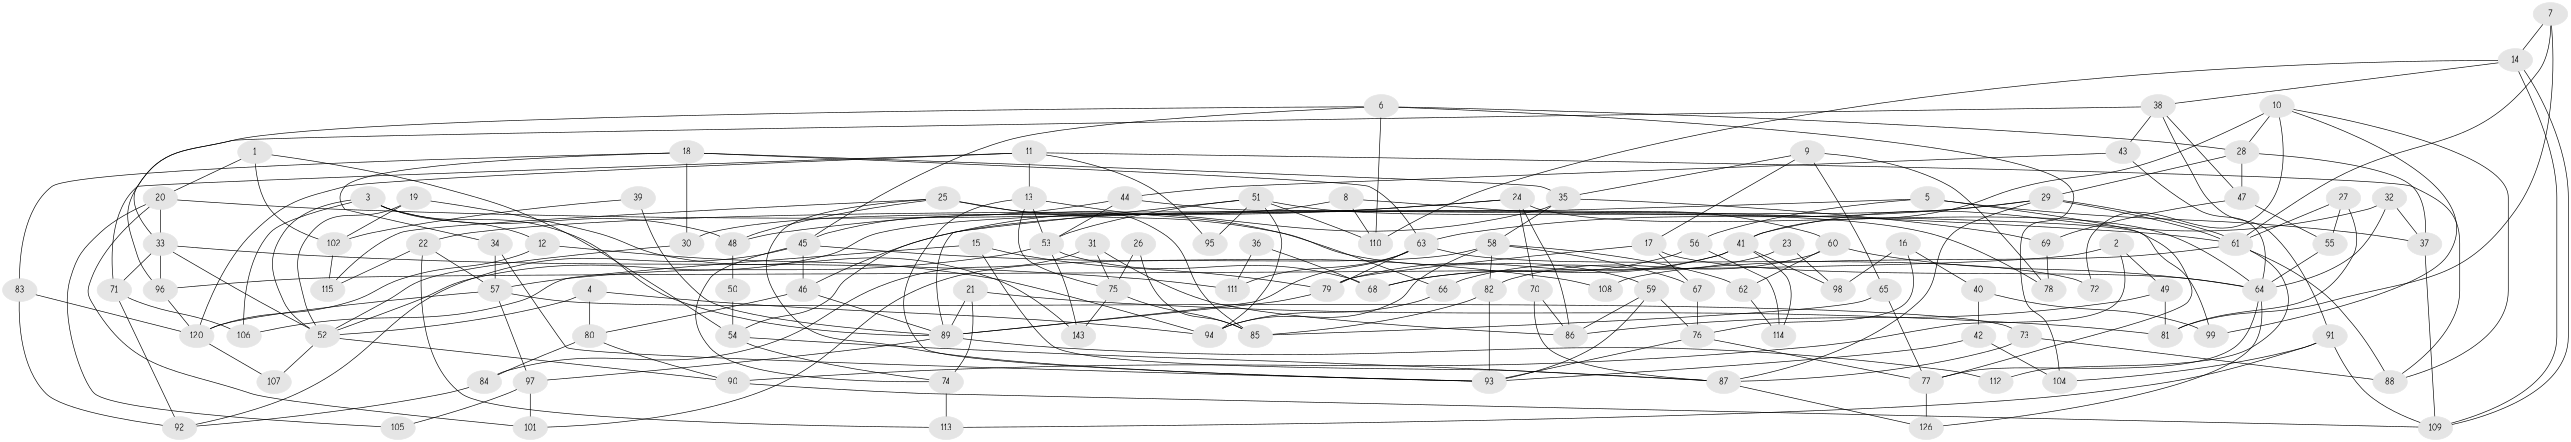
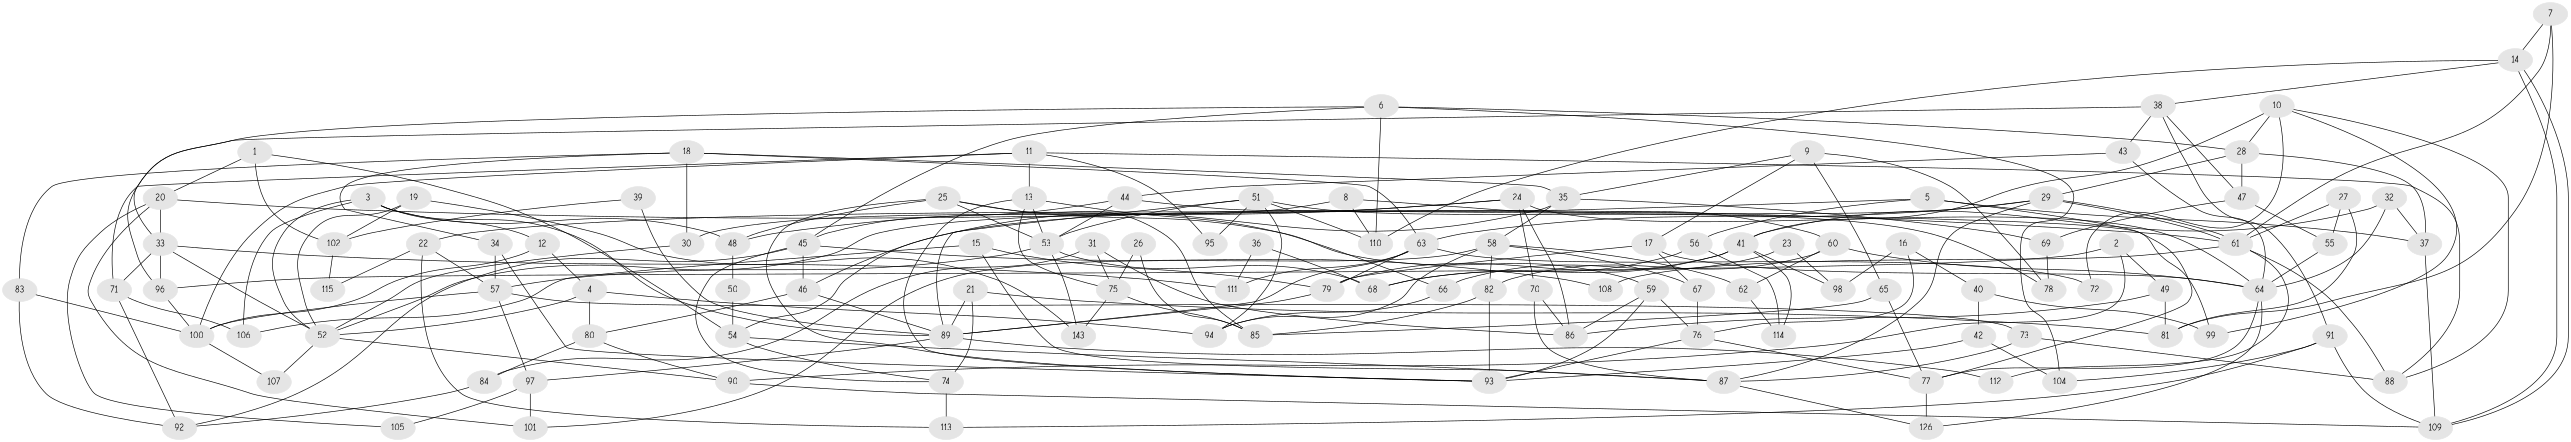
(668, 212) -> (1014, 229)
(1023, 285) -> (569, 270)
(197, 336) -> (197, 336)
